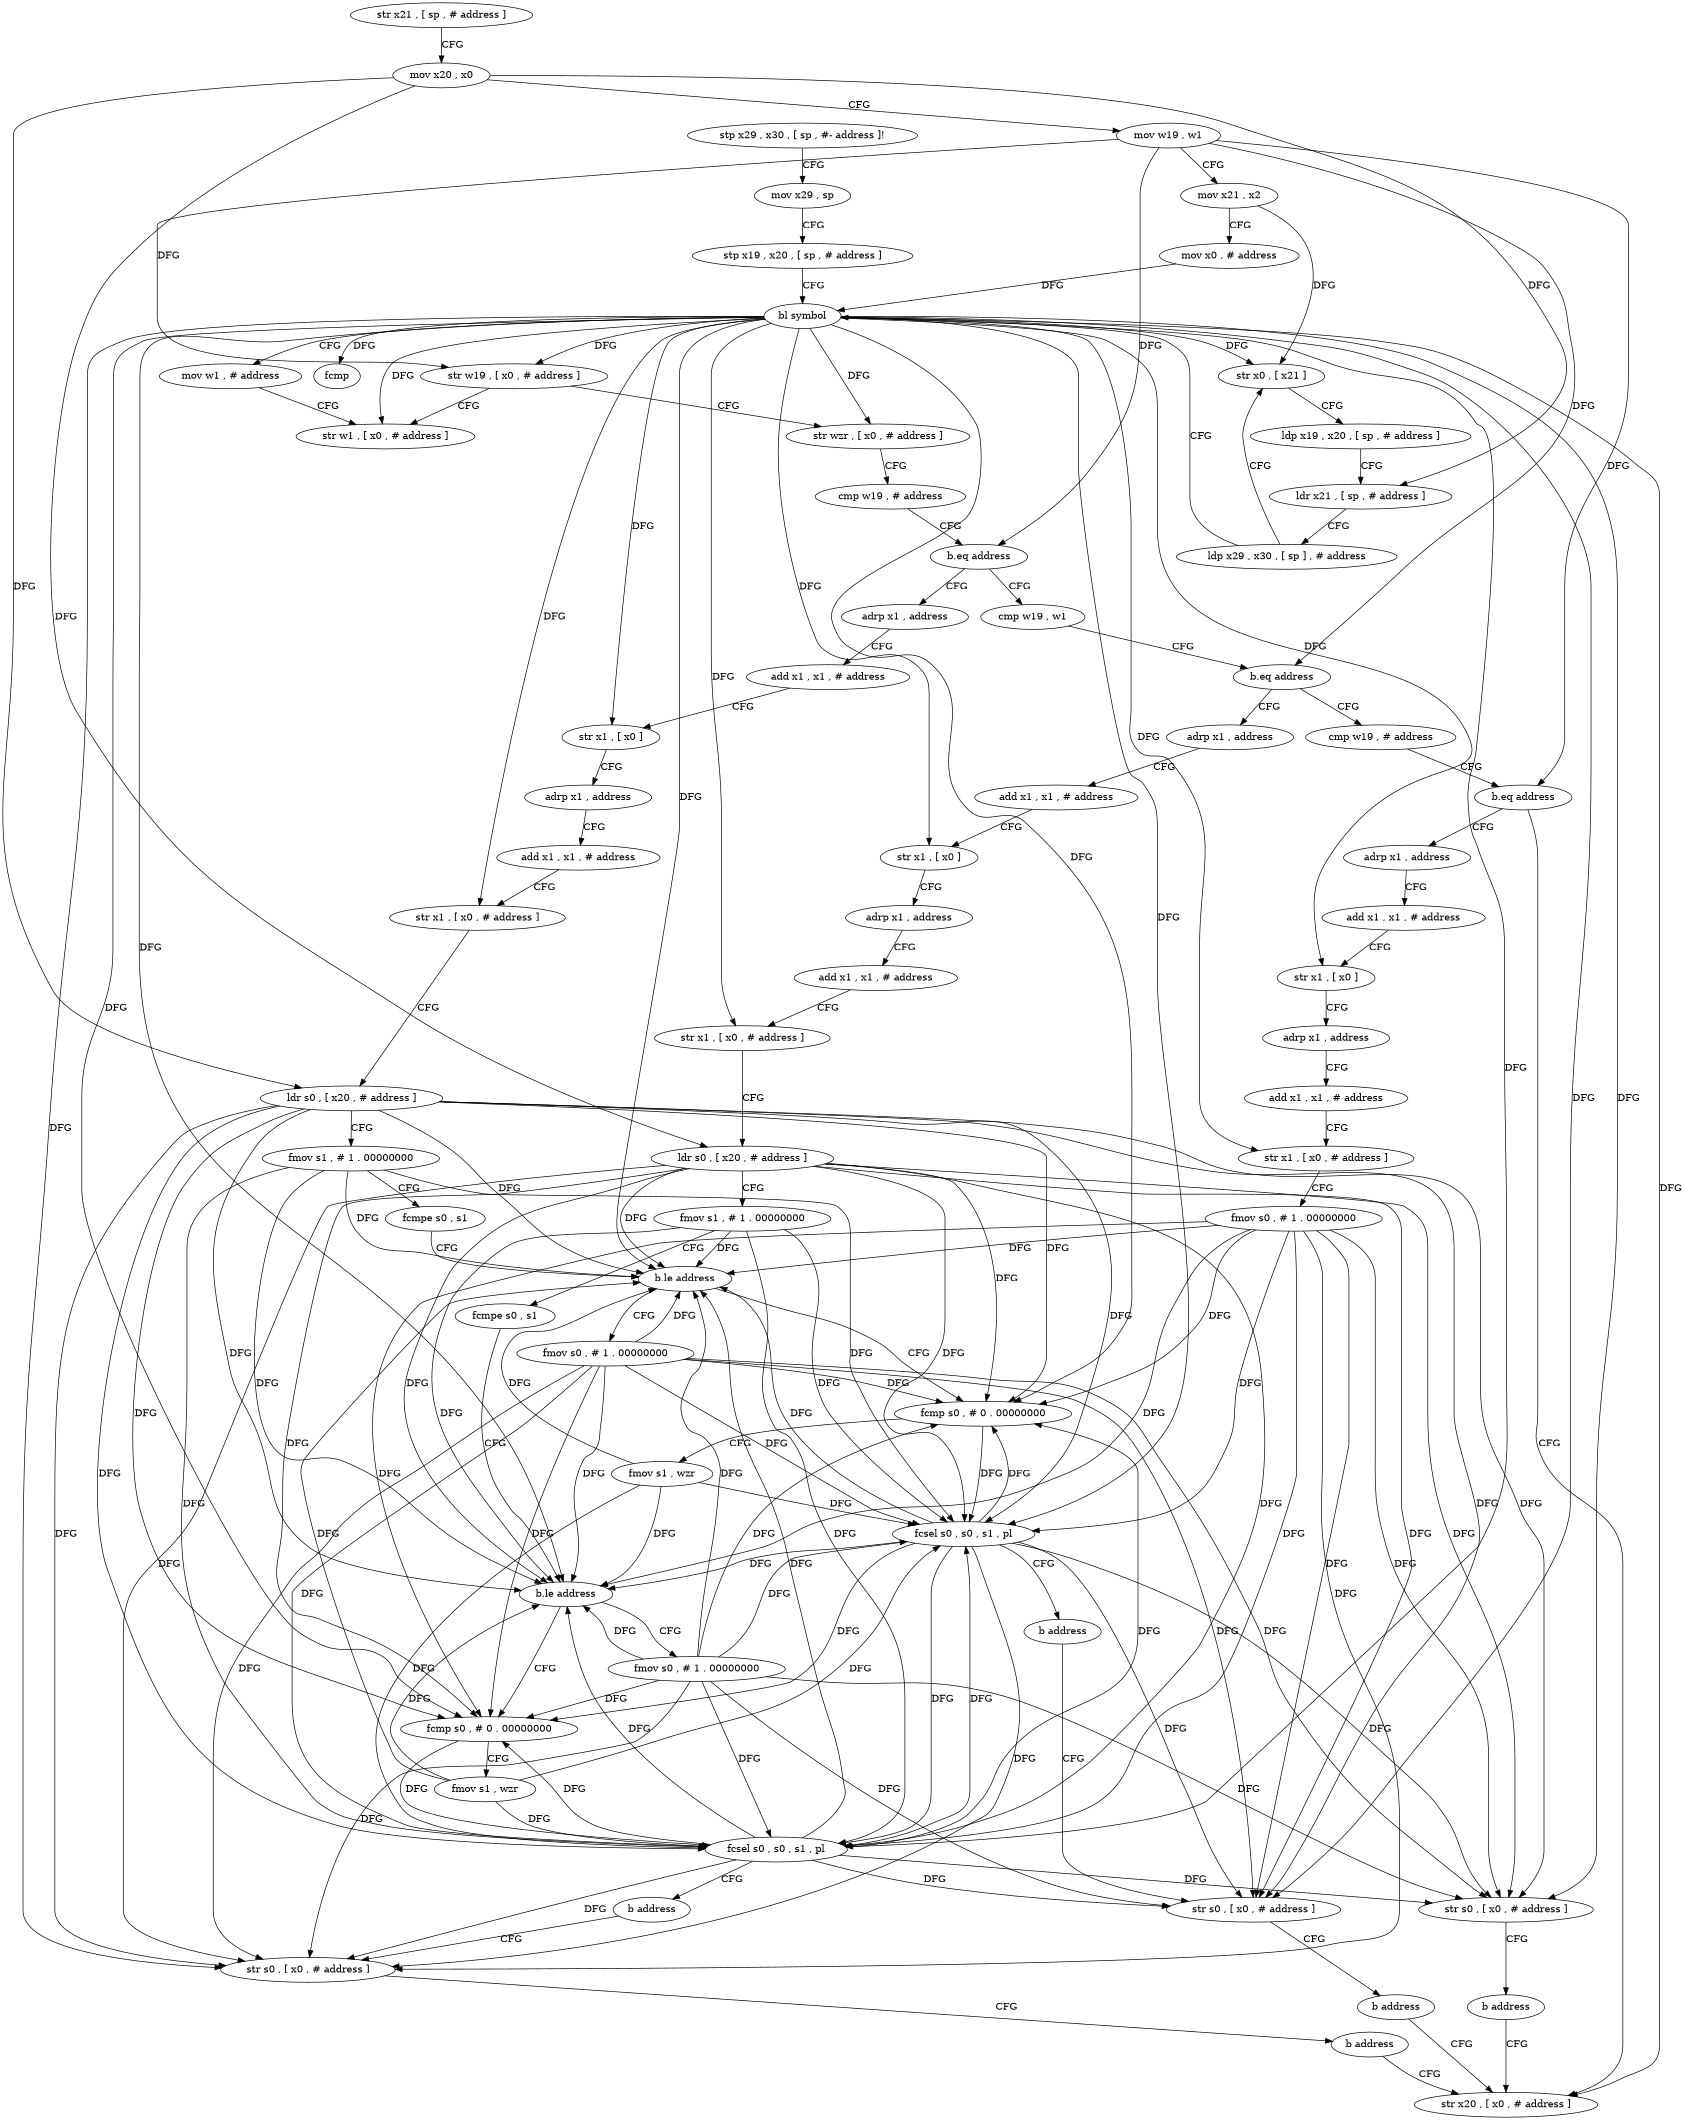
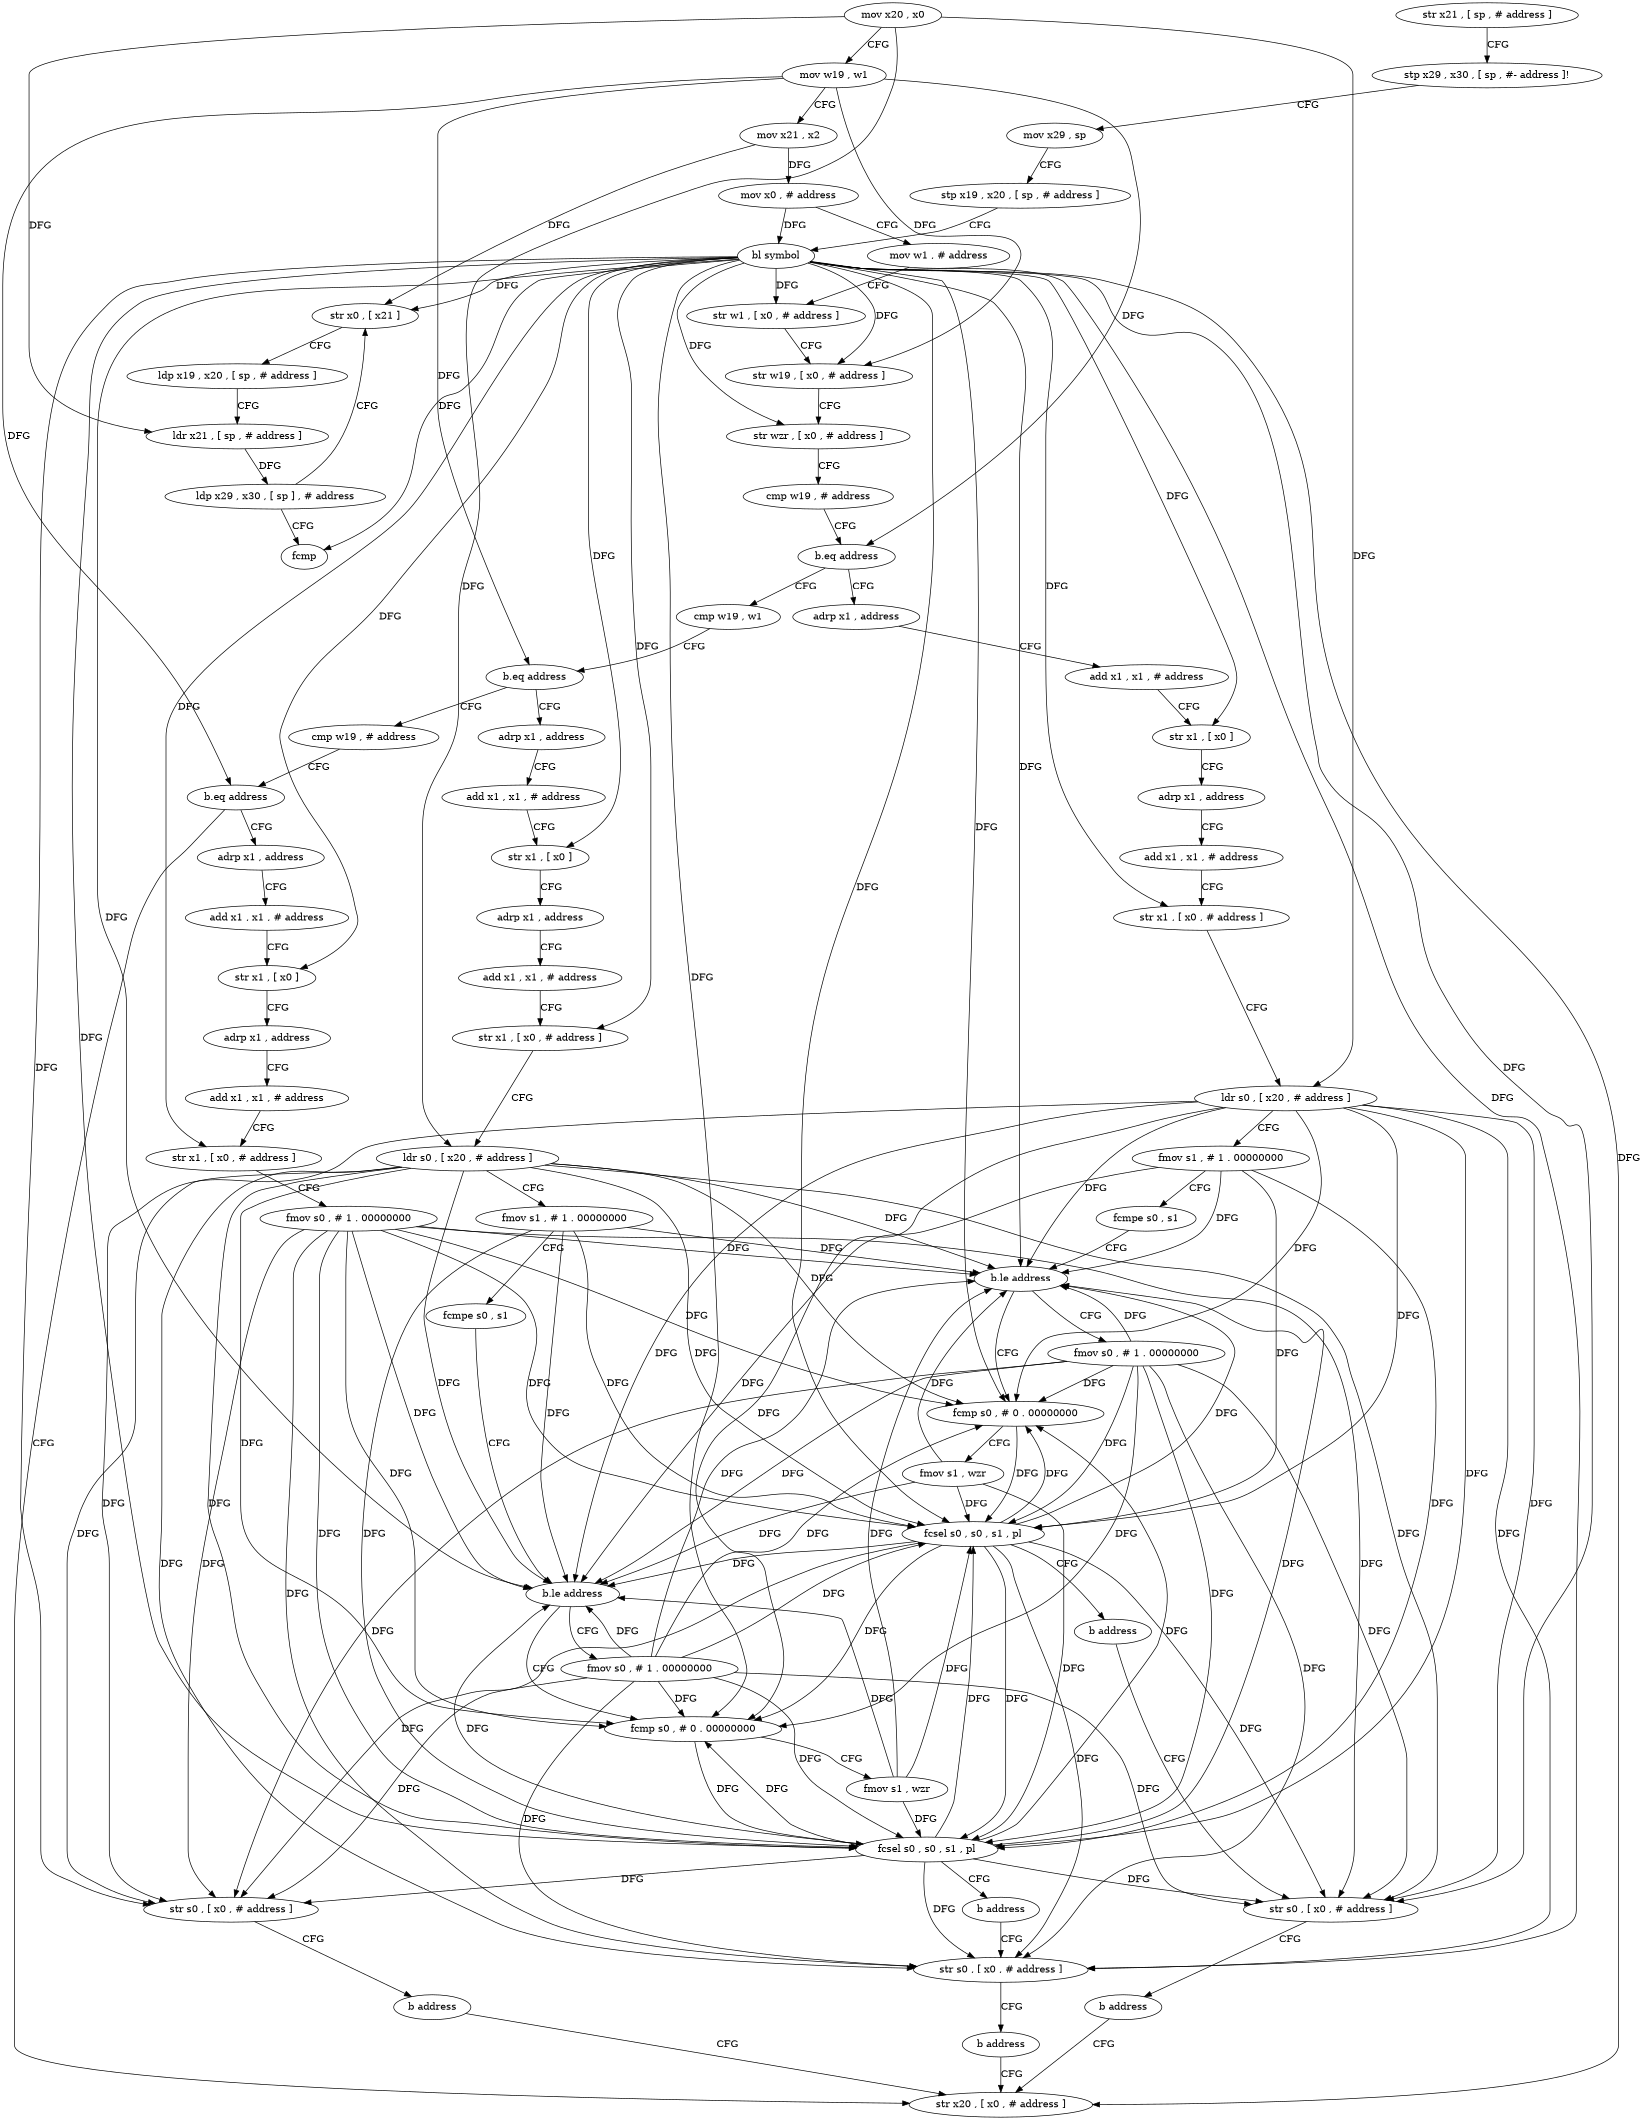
(441, 42) -> (1487, 42)
(1240, 226) -> (800, 166)
(510, 324) -> (860, 225)
(1155, 338) -> (288, 524)
(453, 405) -> (795, 343)
(1339, 527) -> (270, 467)
